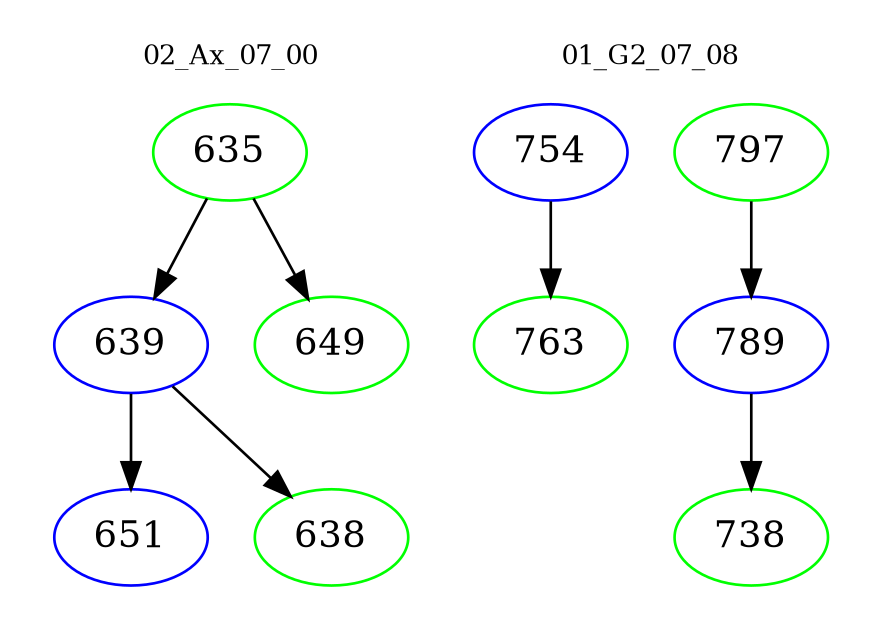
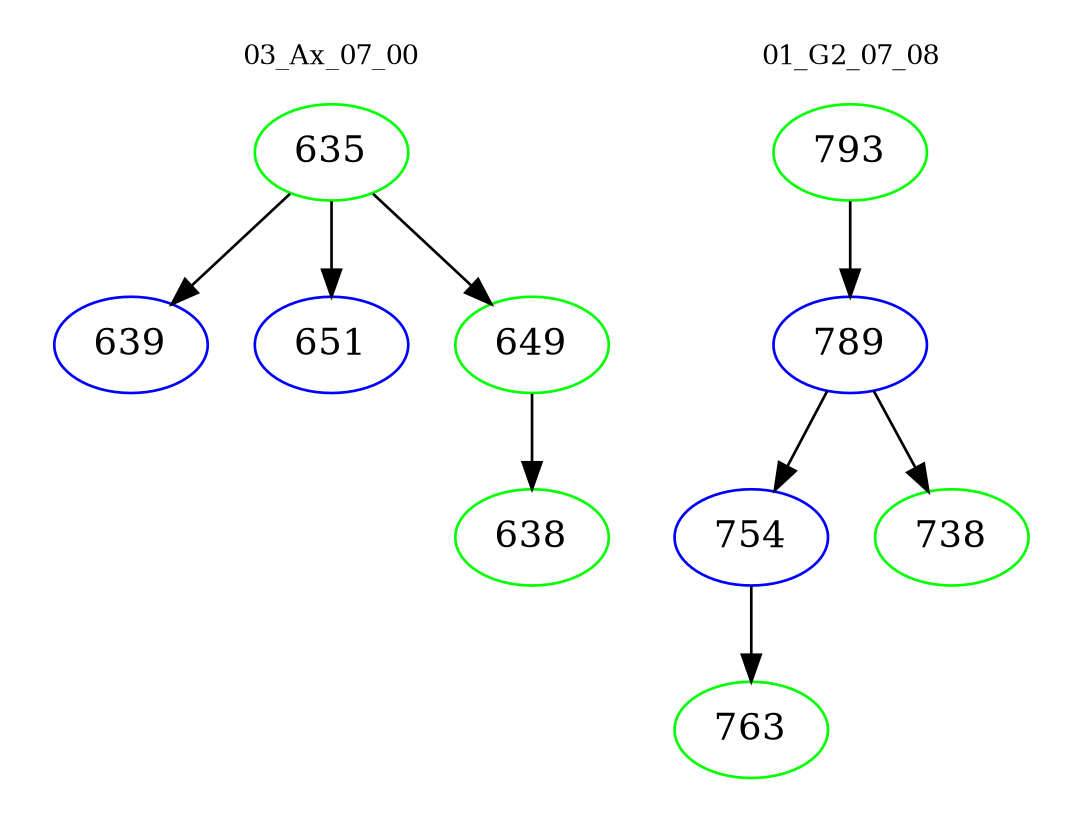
(231, 57) -> (332, 57)
(751, 152) -> (850, 152)
(131, 428) -> (332, 236)
none -> (807, 429)
(222, 432) -> (532, 428)
